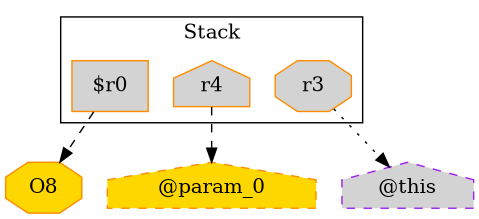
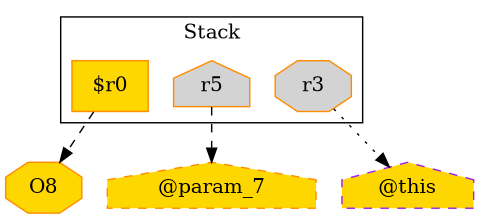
(110, 86) -> (110, 86)
(212, 86) -> (212, 86)
(212, 188) -> (212, 188)
(408, 188) -> (408, 188)
